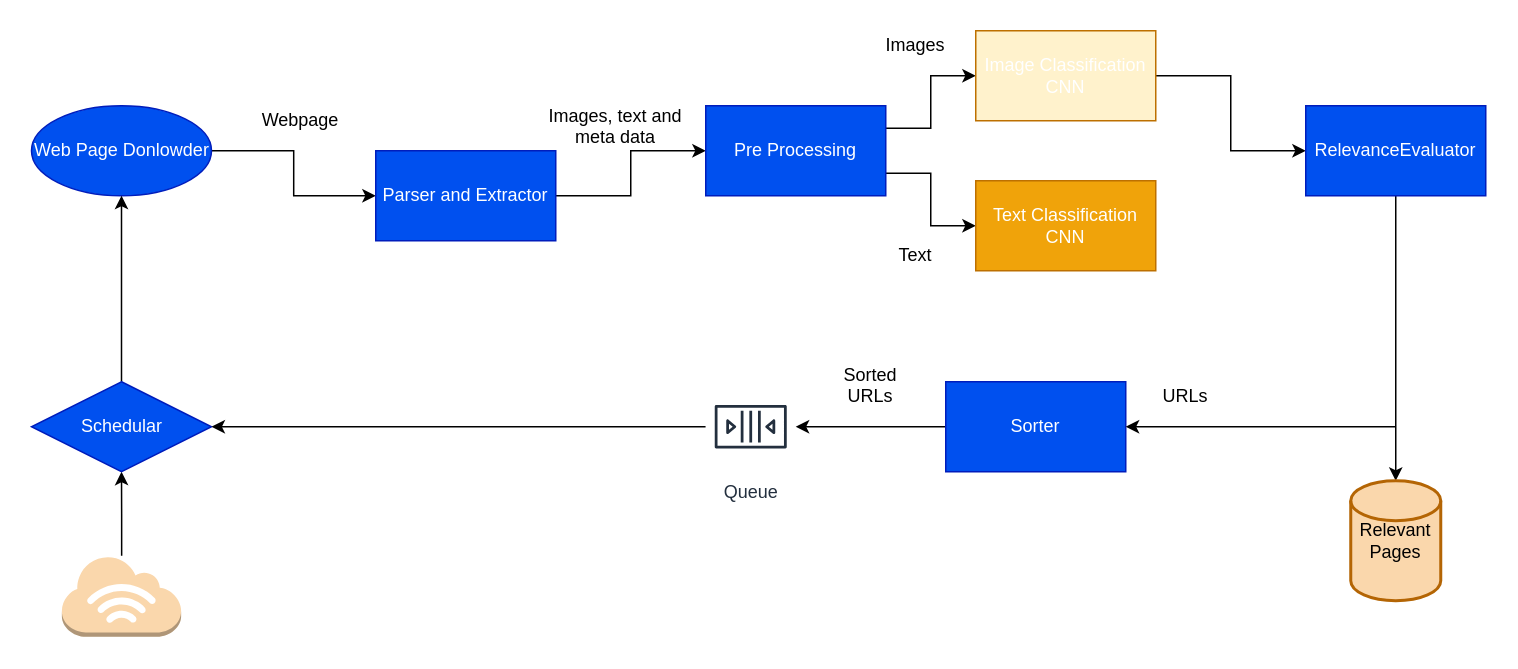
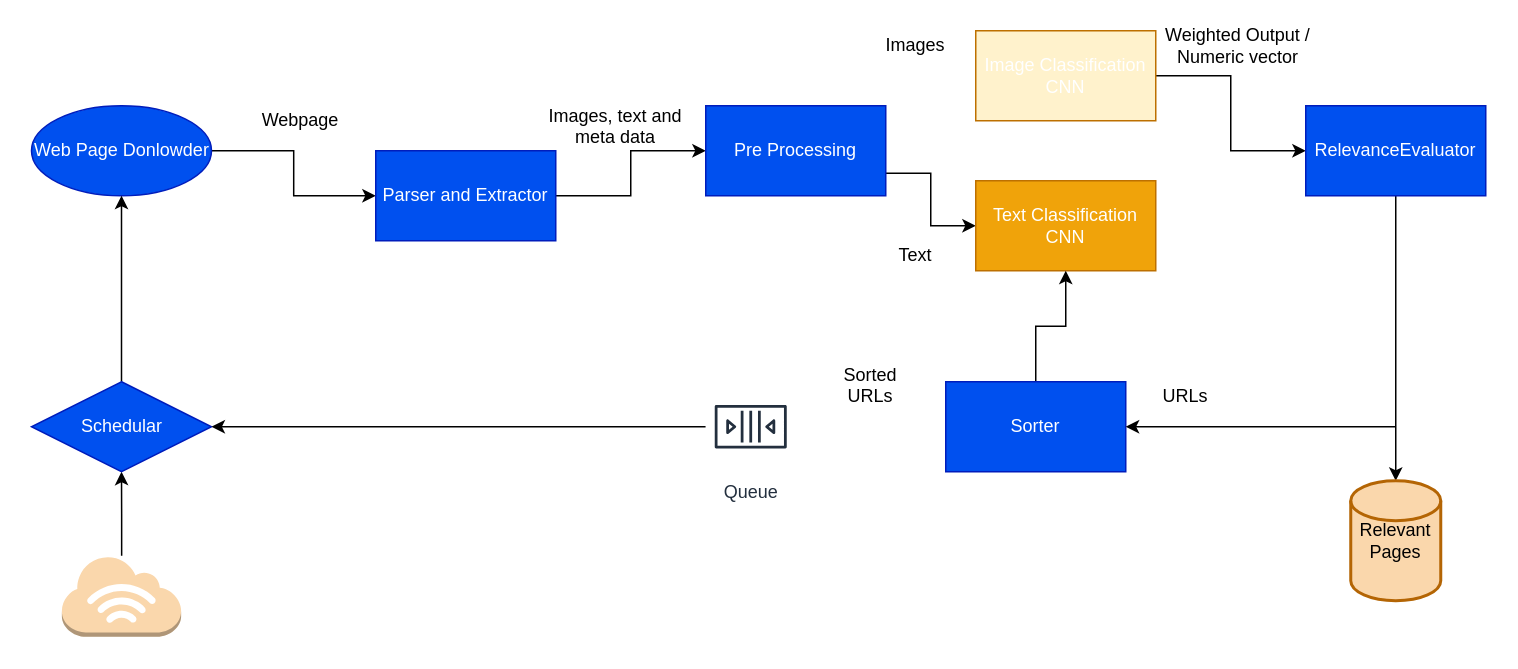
none -> (1238, 46)
(931, 107) -> none
(876, 427) -> (1046, 326)
